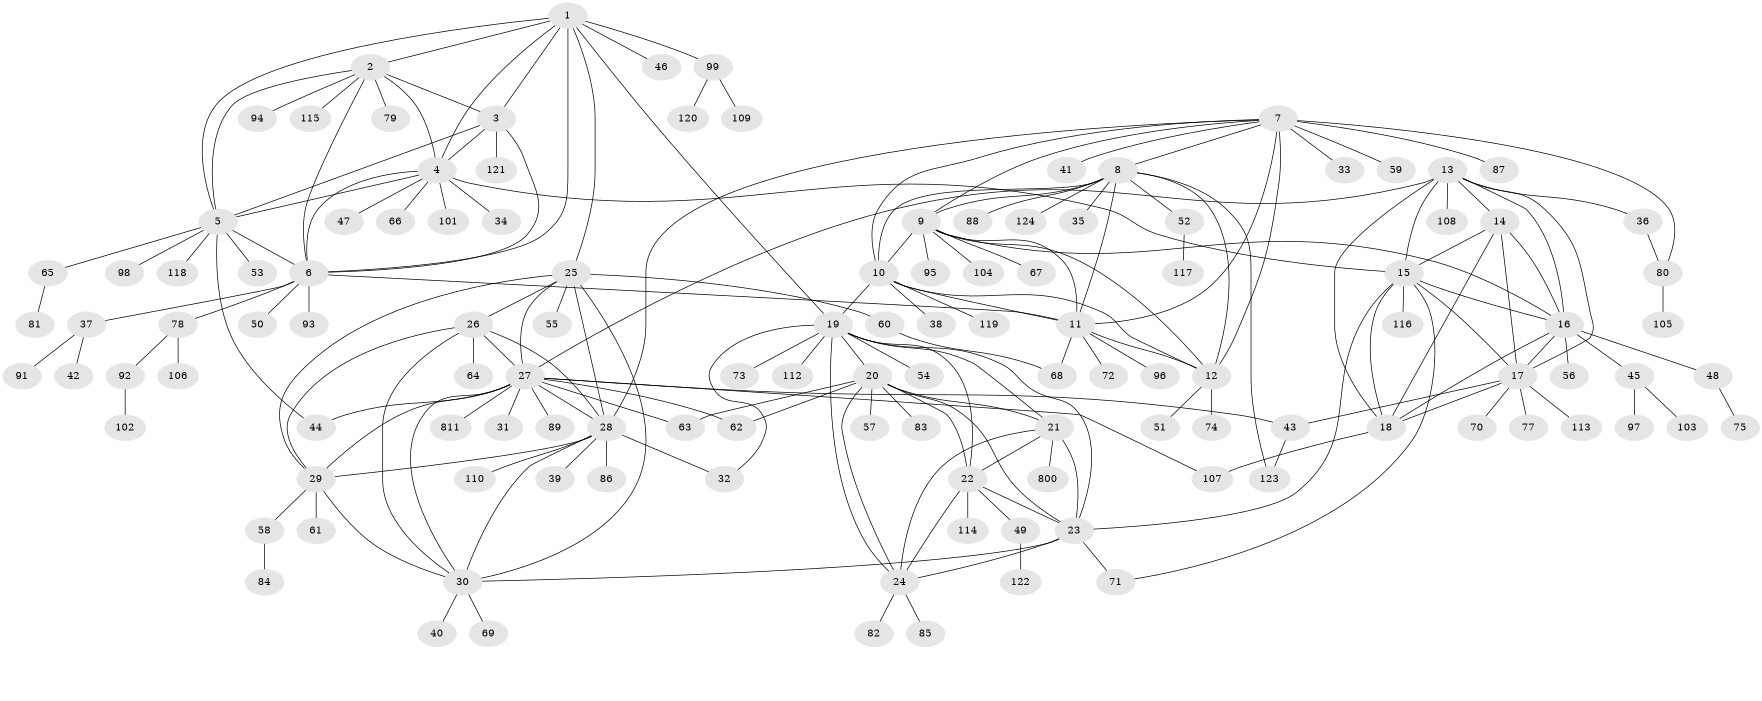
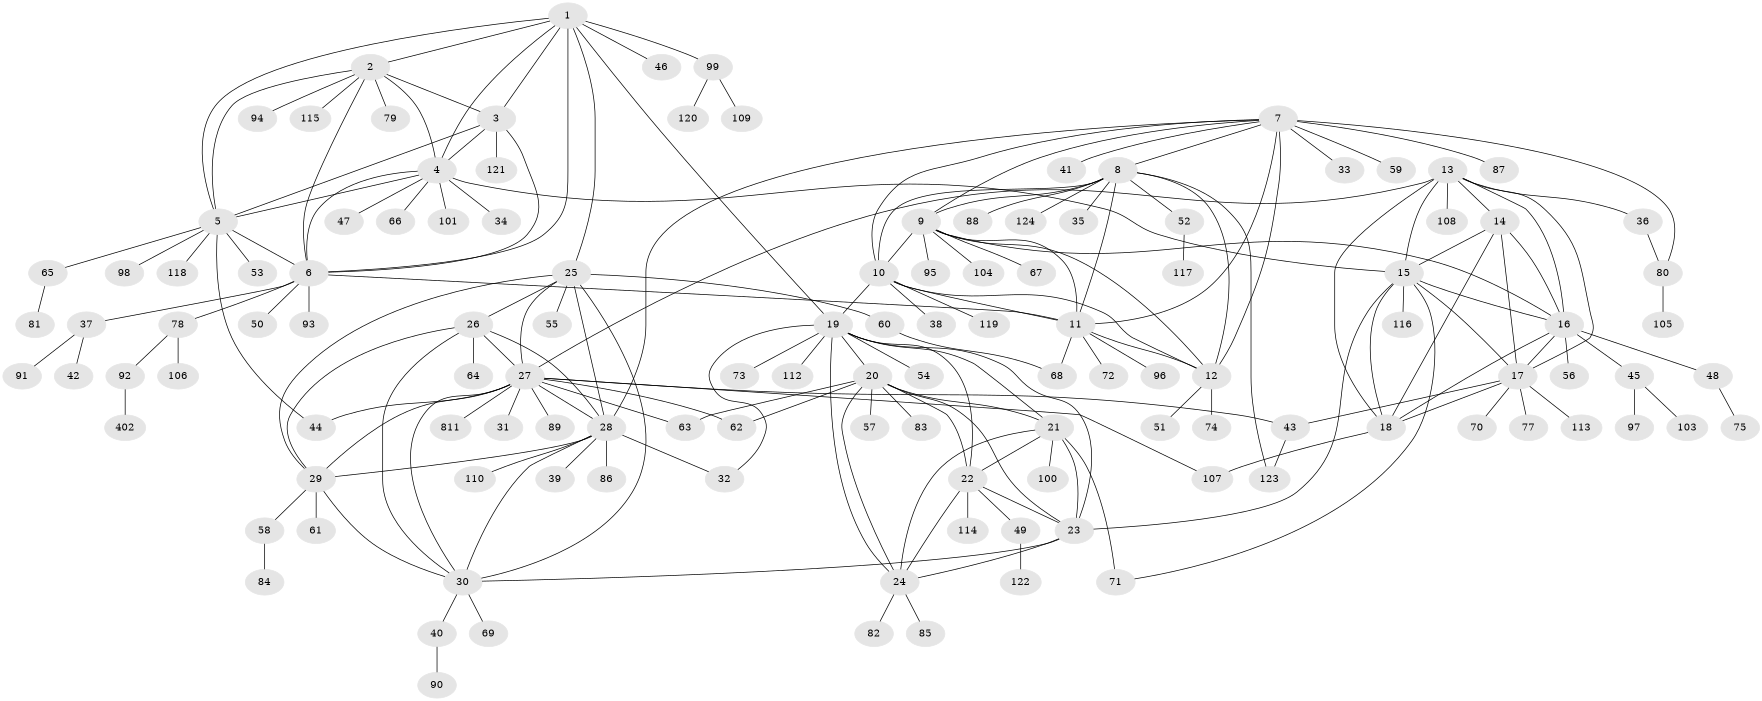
(125, 428) -> (125, 428)
(1048, 479) -> (1048, 479)
(1095, 556) -> (1100, 500)
none -> (437, 685)
